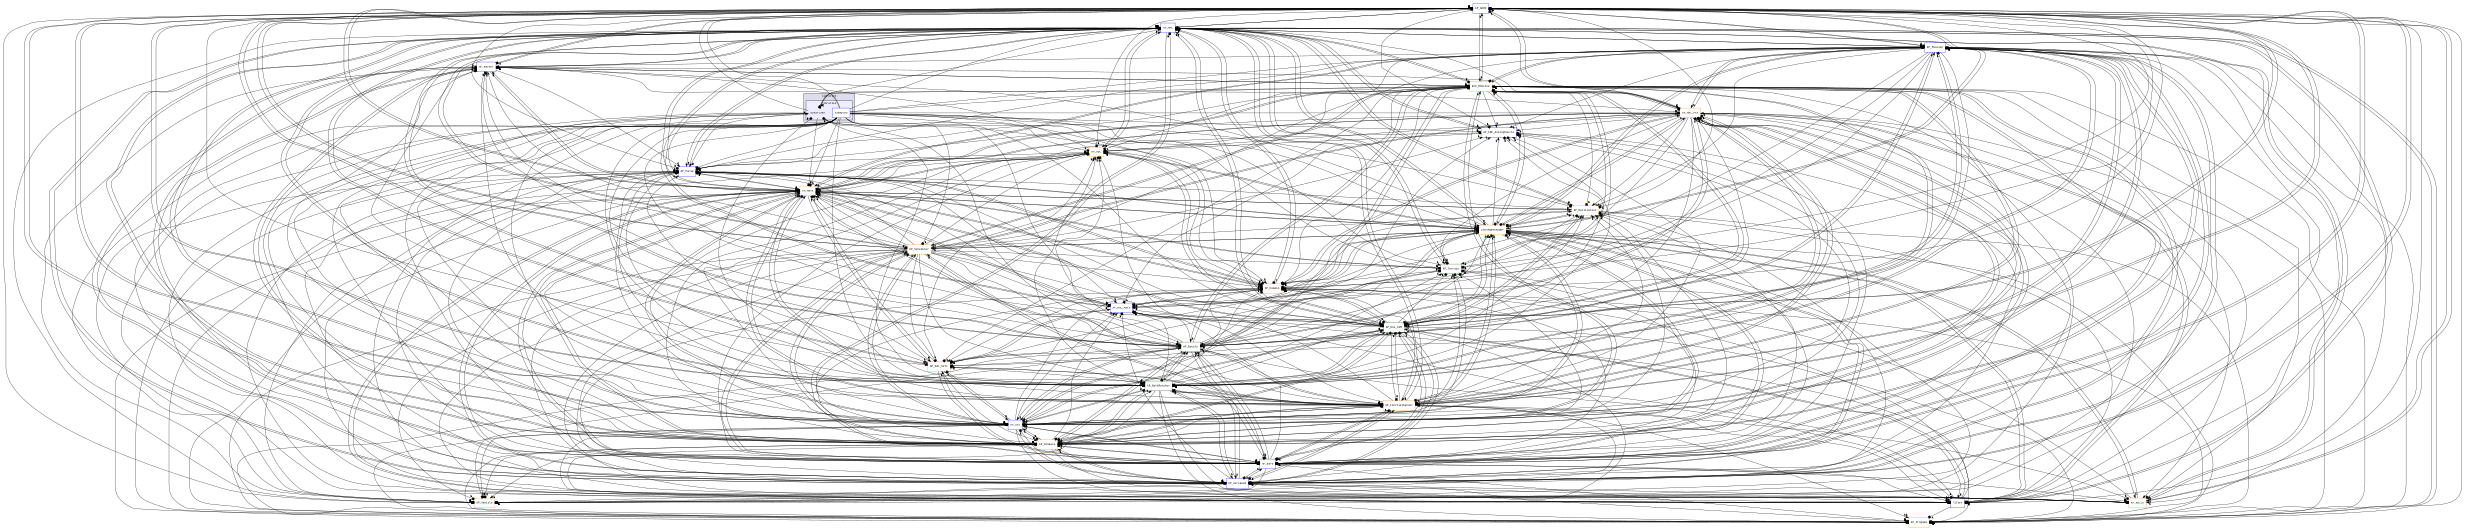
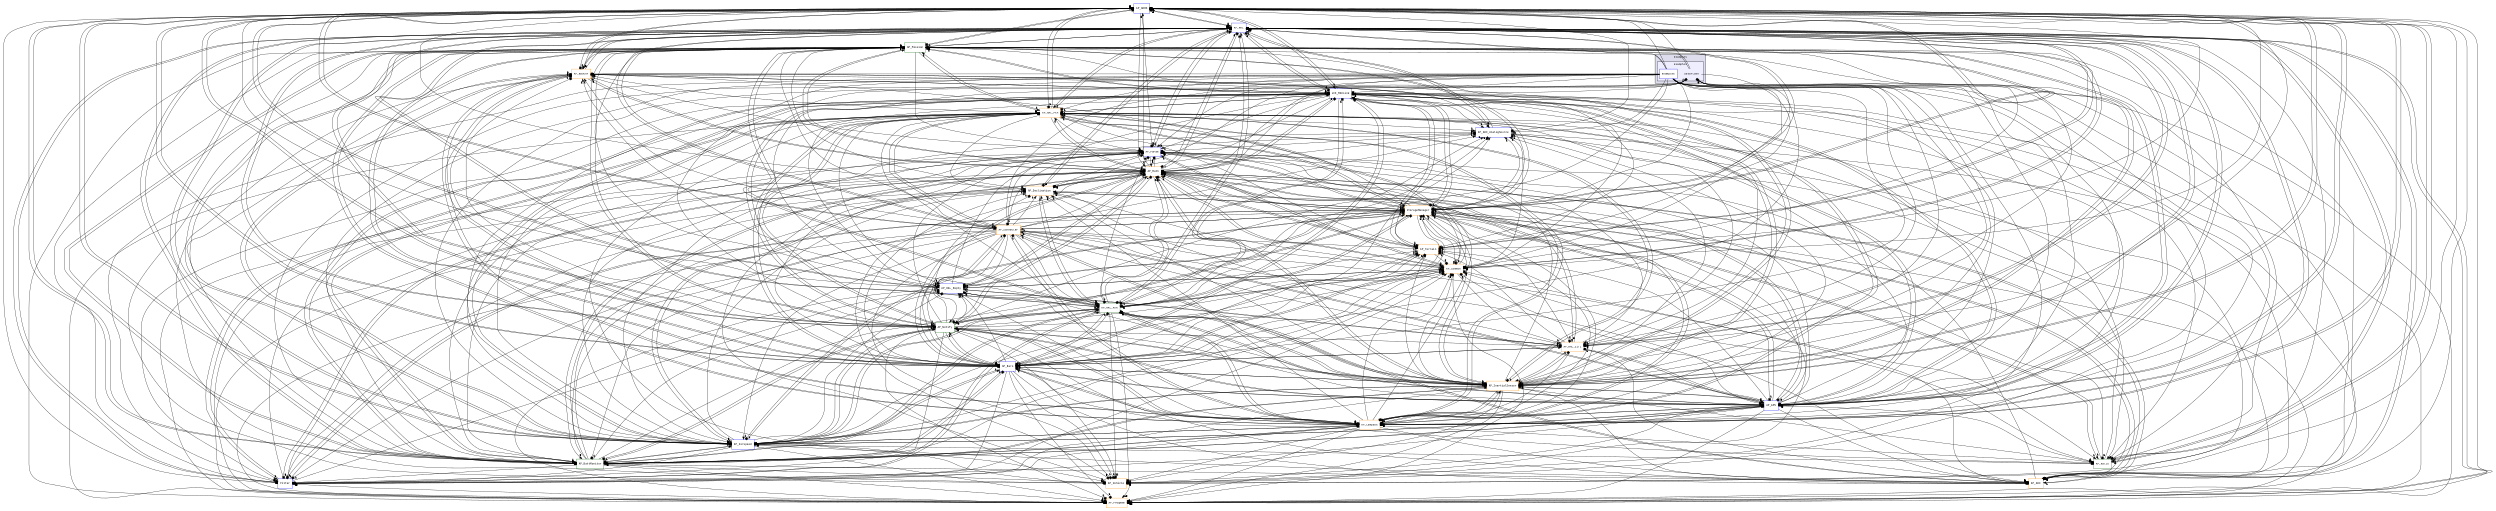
(1935, 47) -> (915, 47)
(486, 67) -> (581, 74)
(1481, 86) -> (1341, 93)
(797, 87) -> (1384, 90)
(1247, 92) -> (1120, 56)
(1589, 92) -> (1194, 103)
(829, 96) -> (1680, 57)
(1074, 136) -> (1522, 198)
(1148, 140) -> none
(769, 147) -> (1320, 142)
(1203, 162) -> none
(1451, 269) -> (1428, 249)
(1122, 308) -> (951, 288)
(1687, 354) -> none
(1042, 373) -> (1329, 290)
(169, 465) -> (2288, 482)
(2137, 503) -> (2102, 464)
